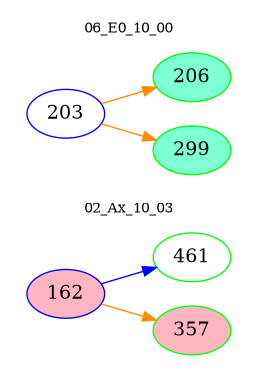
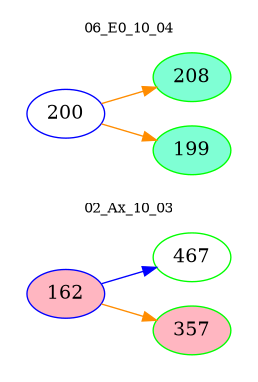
(129, 29) -> (129, 29)
(192, 77) -> (192, 77)
(66, 114) -> (66, 114)
(192, 150) -> (192, 150)
(192, 257) -> (192, 257)
